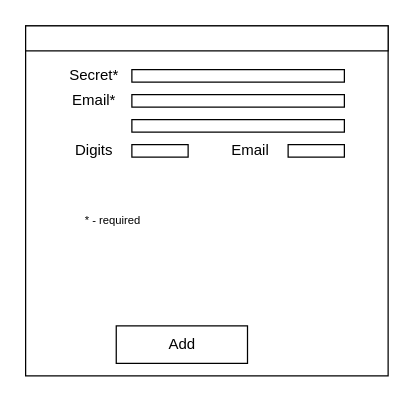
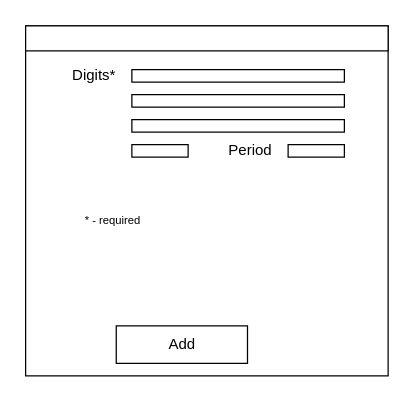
(94, 76) -> (94, 76)
(94, 101) -> none
(94, 151) -> none
(251, 151) -> (251, 151)
